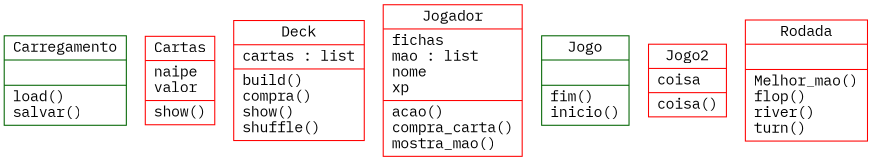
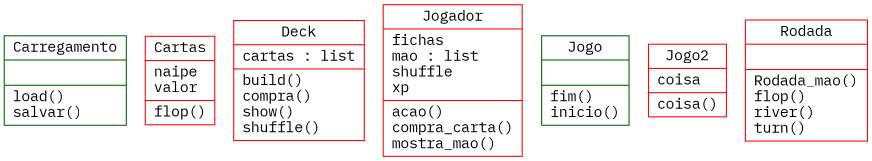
(410, 72) -> (422, 72)
(806, 81) -> (806, 81)
(180, 112) -> (180, 112)
